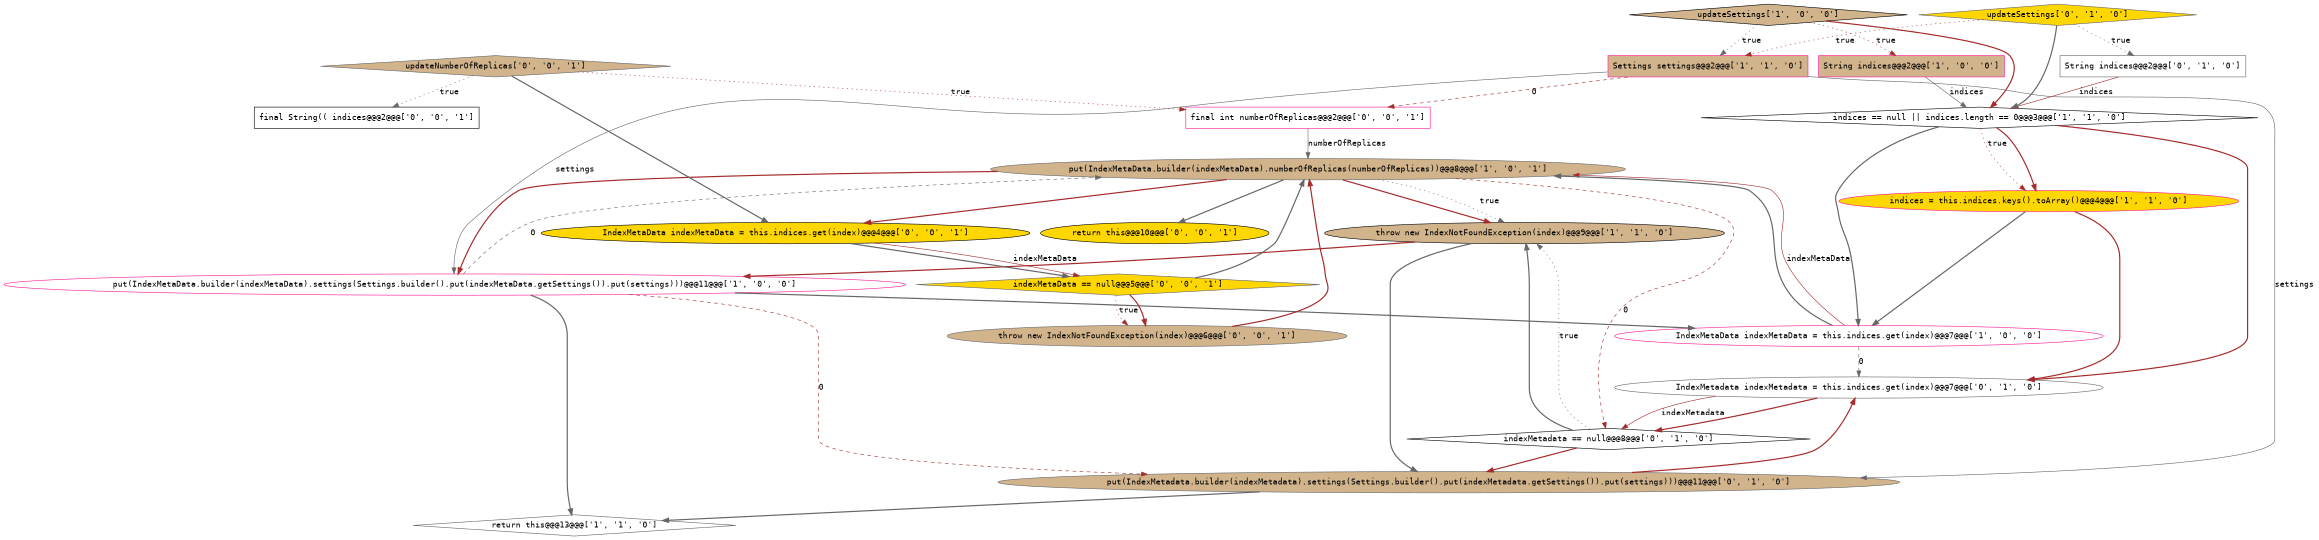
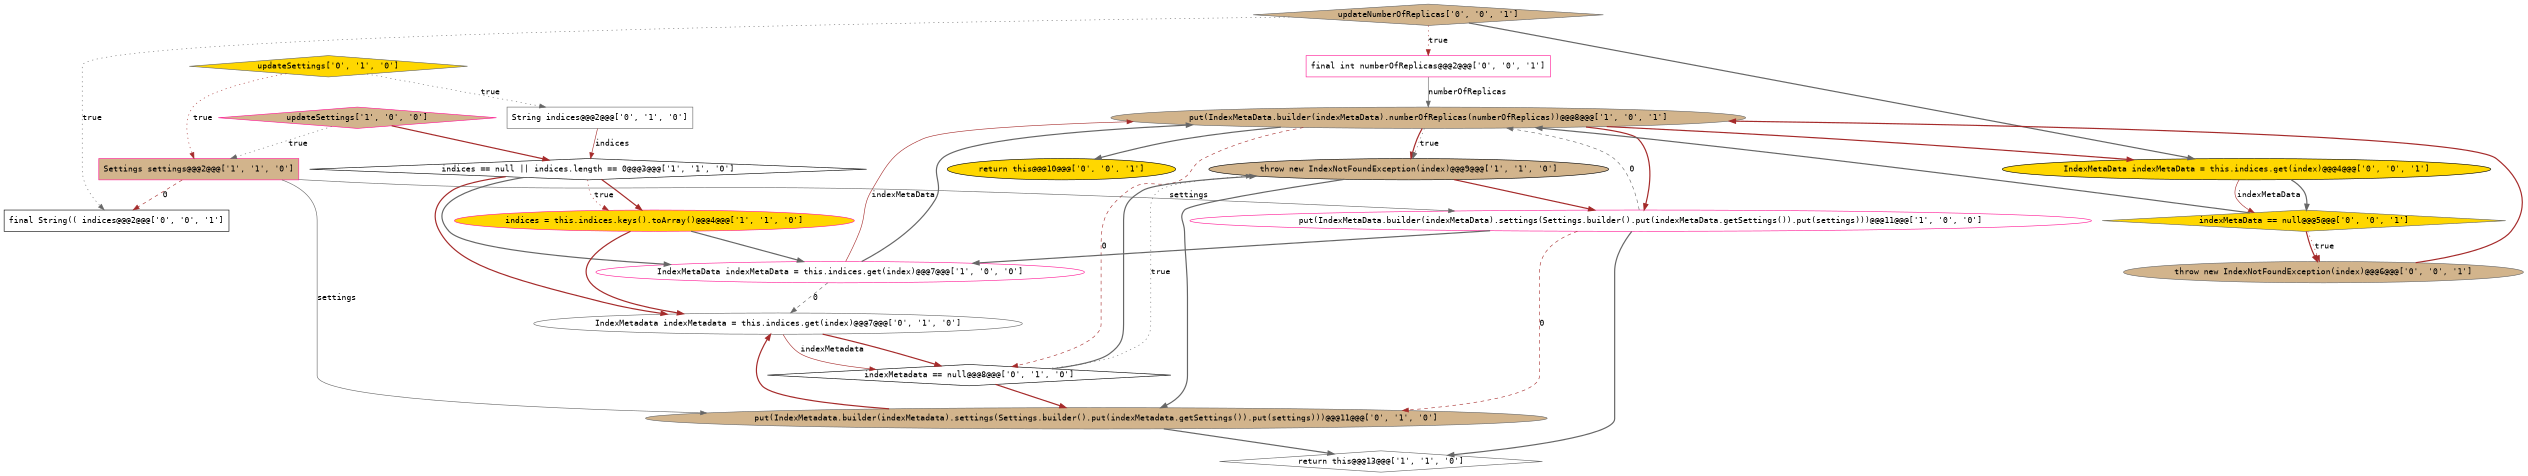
(1768, 15) -> (357, 118)
(1911, 66) -> none
(2046, 70) -> none
(1511, 92) -> (160, 193)
